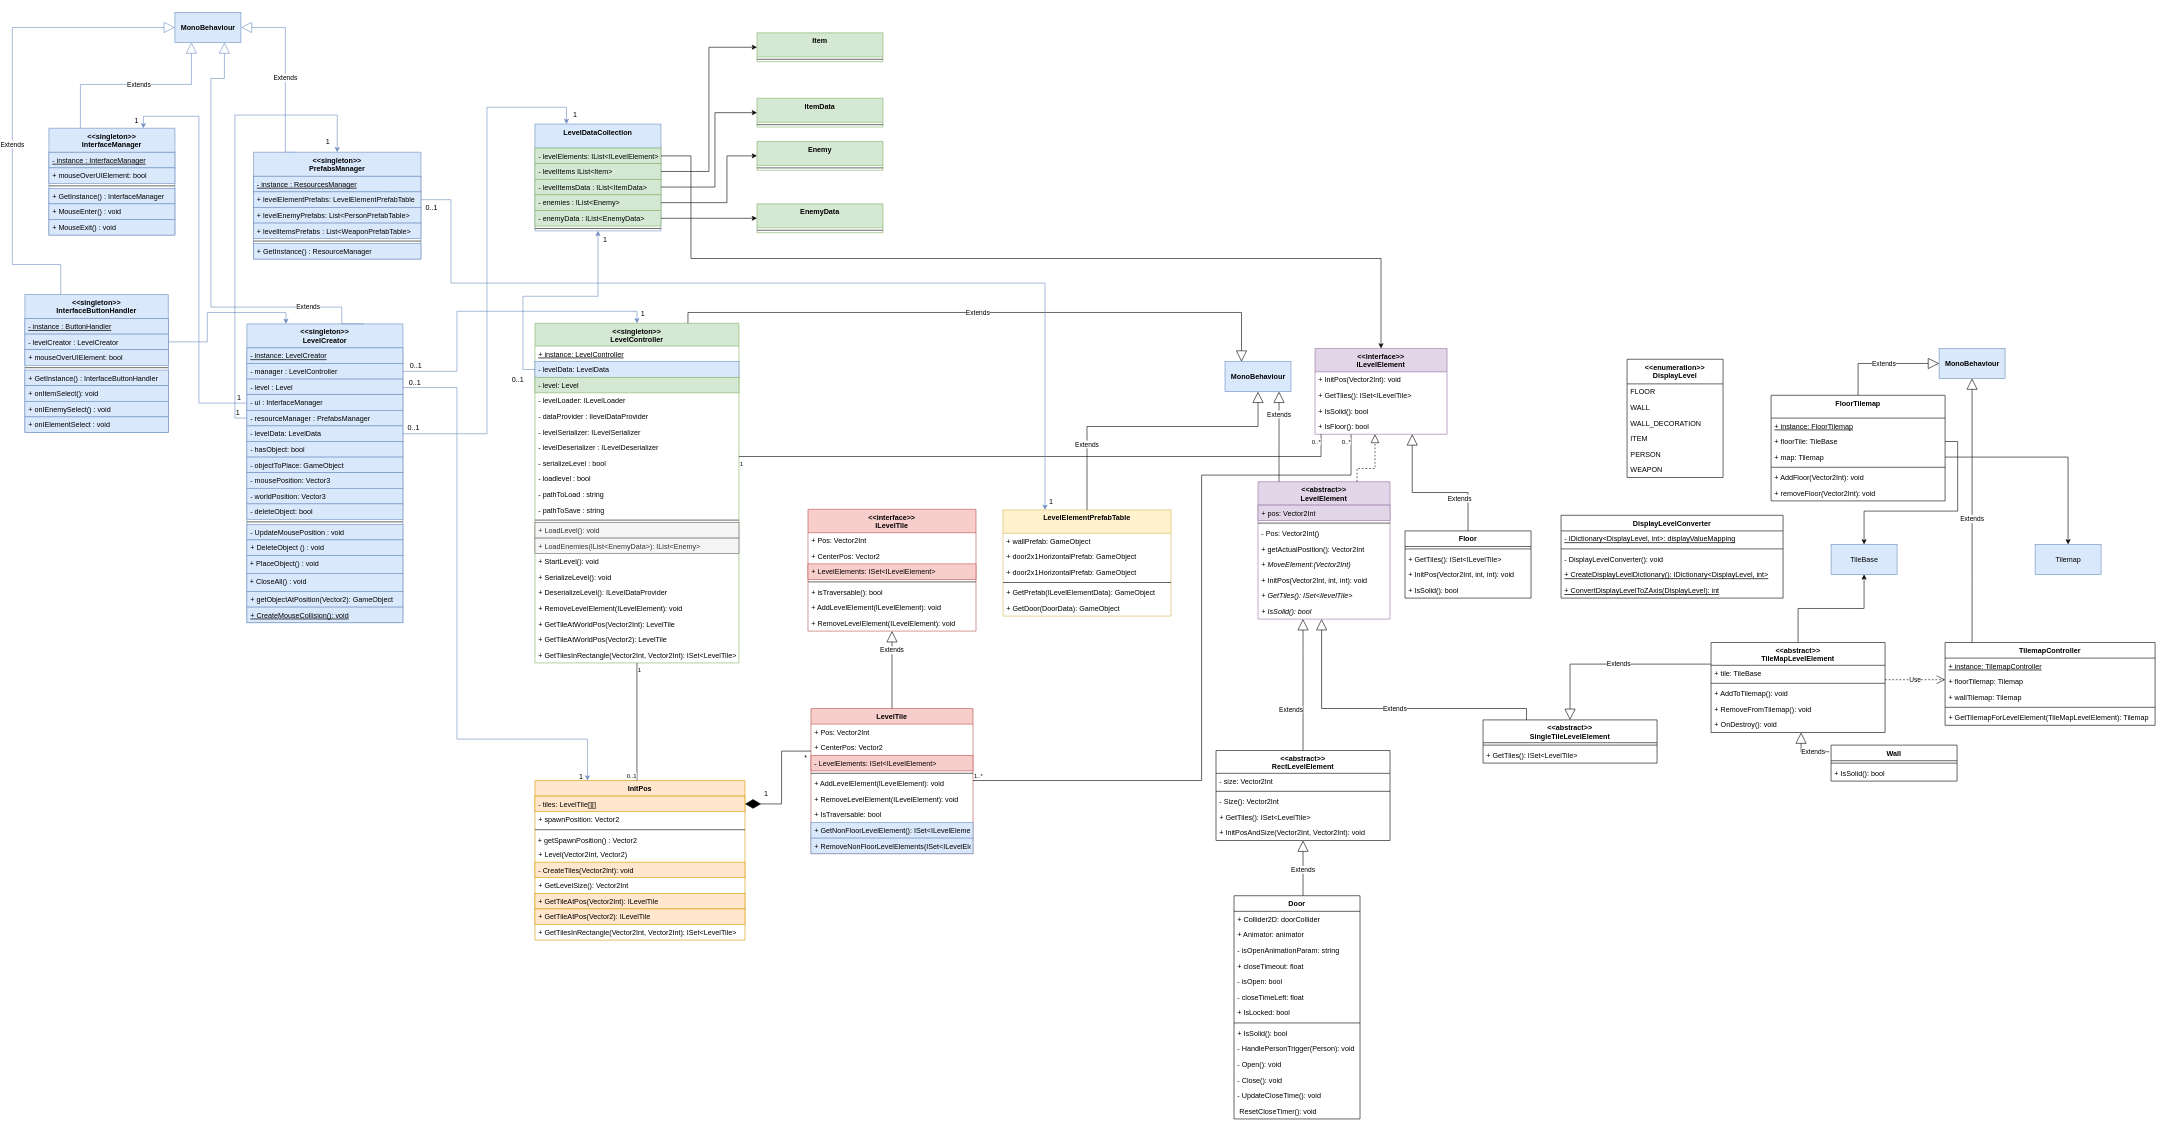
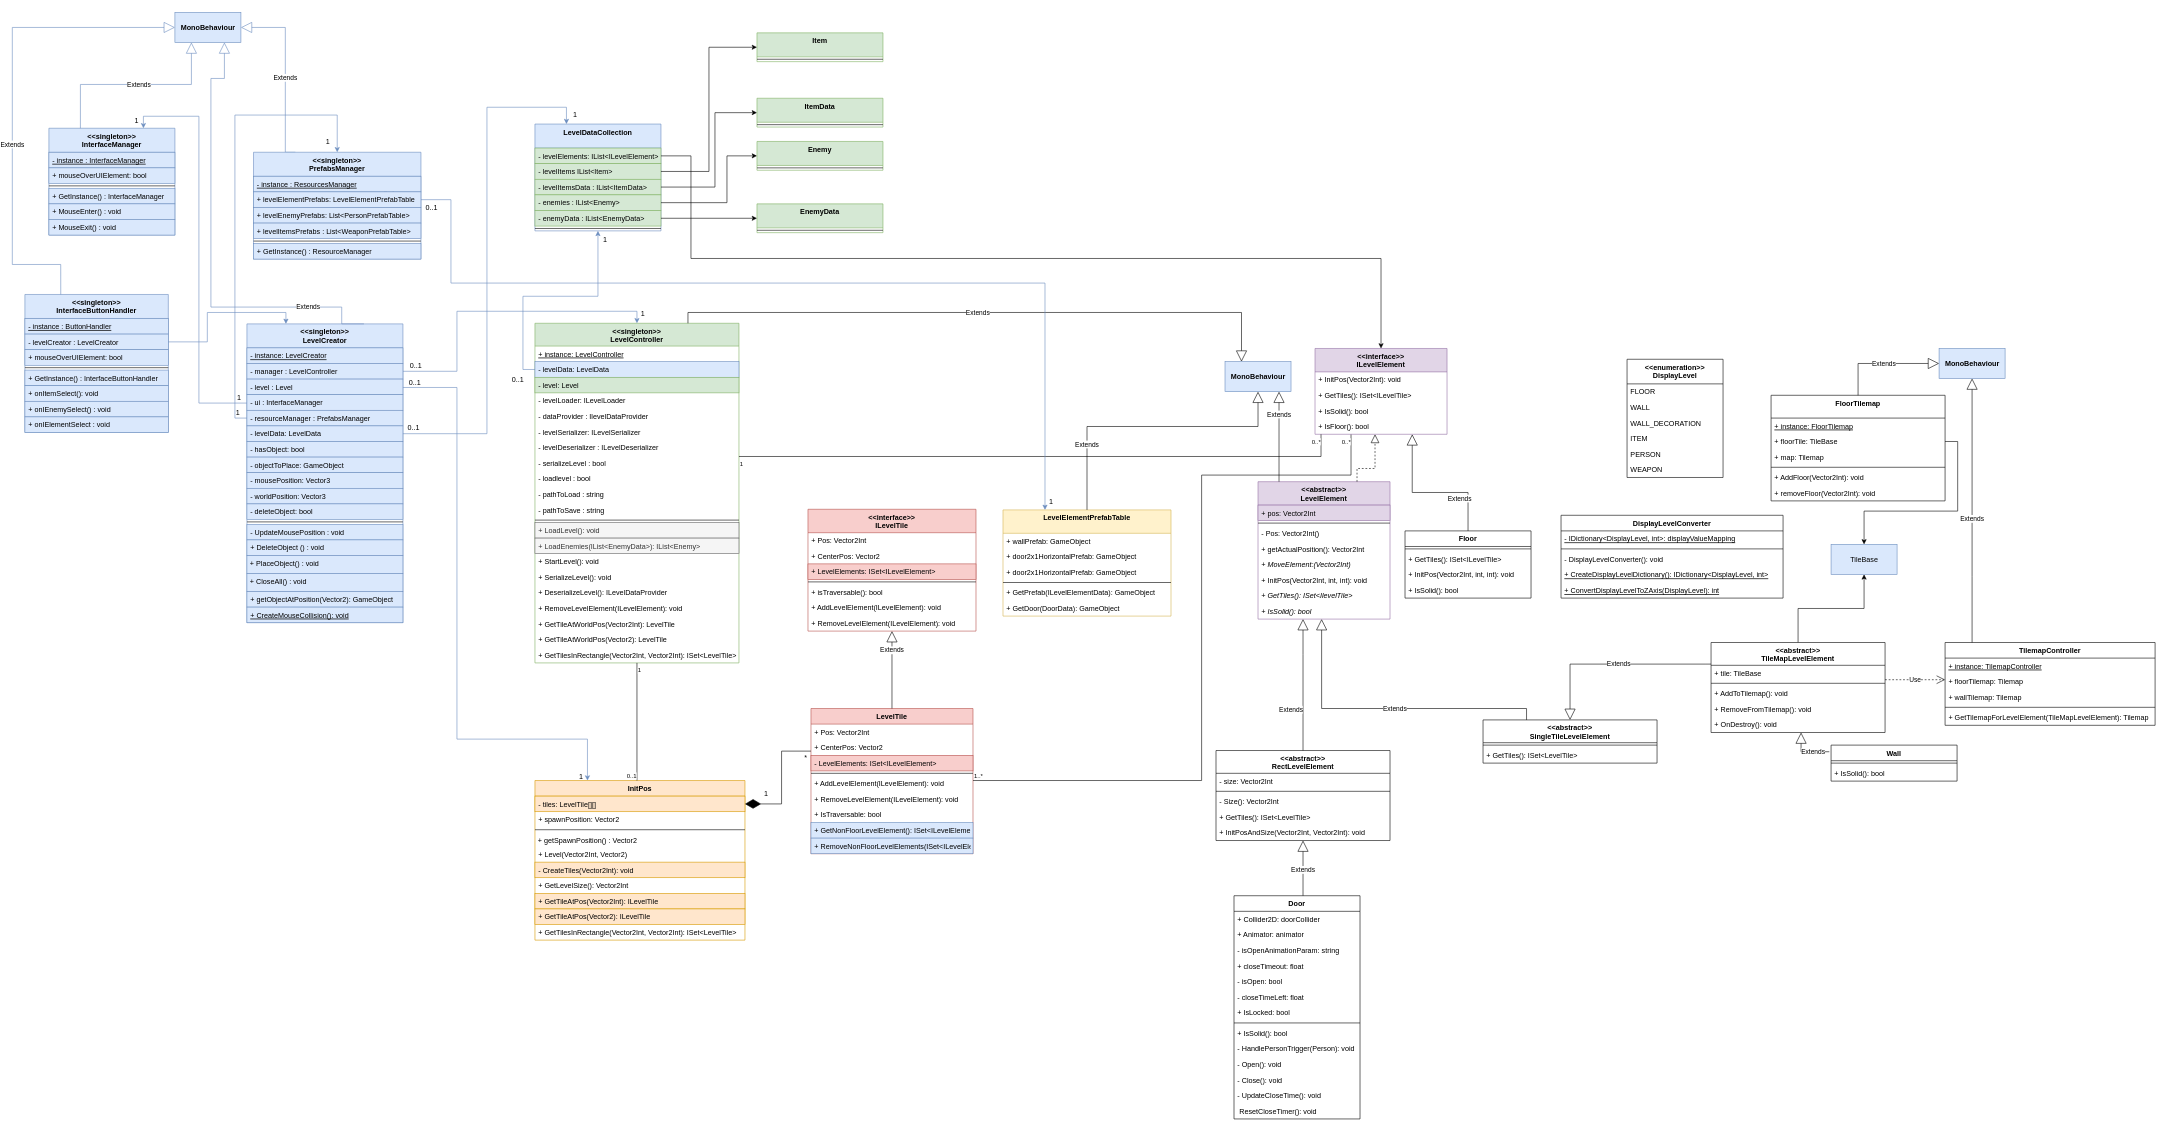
(2068, 538) -> none
(2068, 559) -> none
